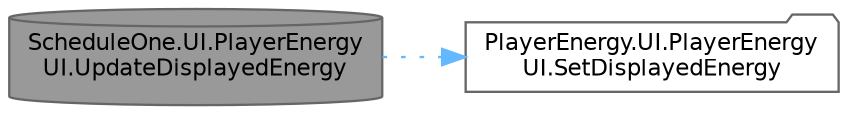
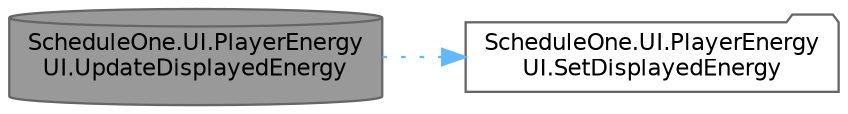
(652, 57) -> (652, 57)
